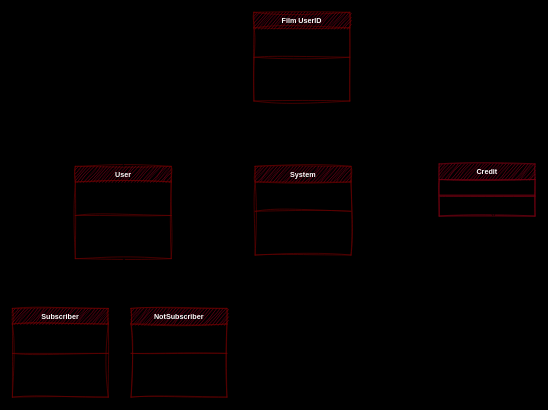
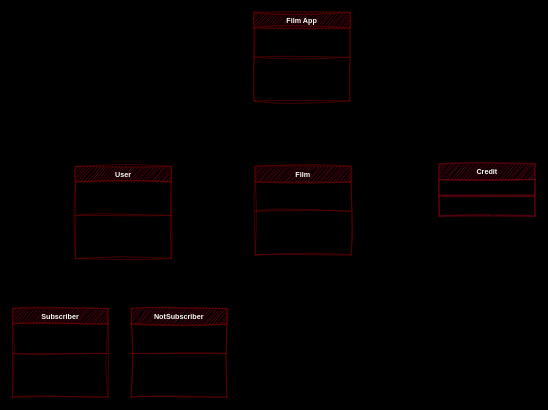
(302, 21) -> (302, 21)
(287, 41) -> (293, 41)
(303, 175) -> (303, 175)
